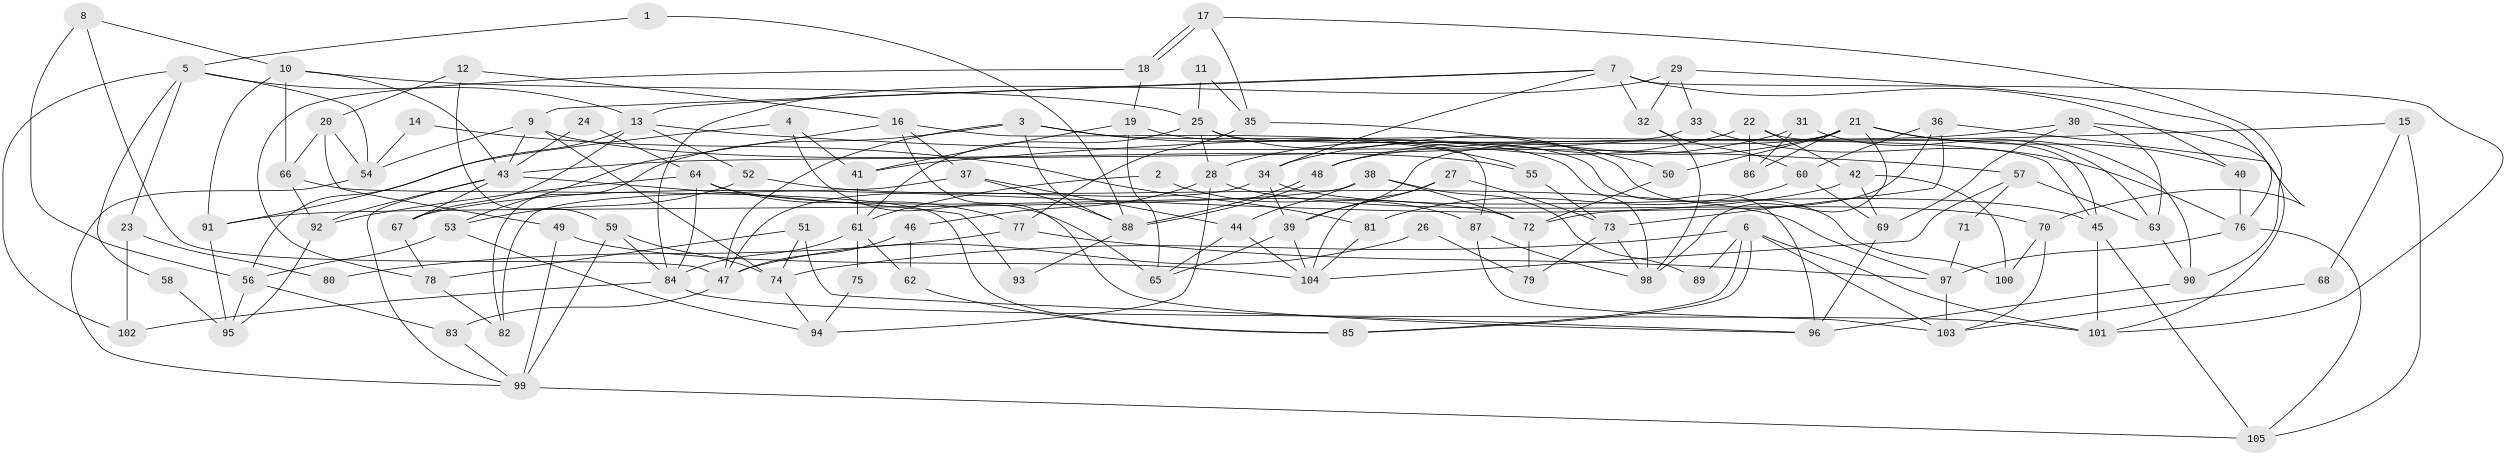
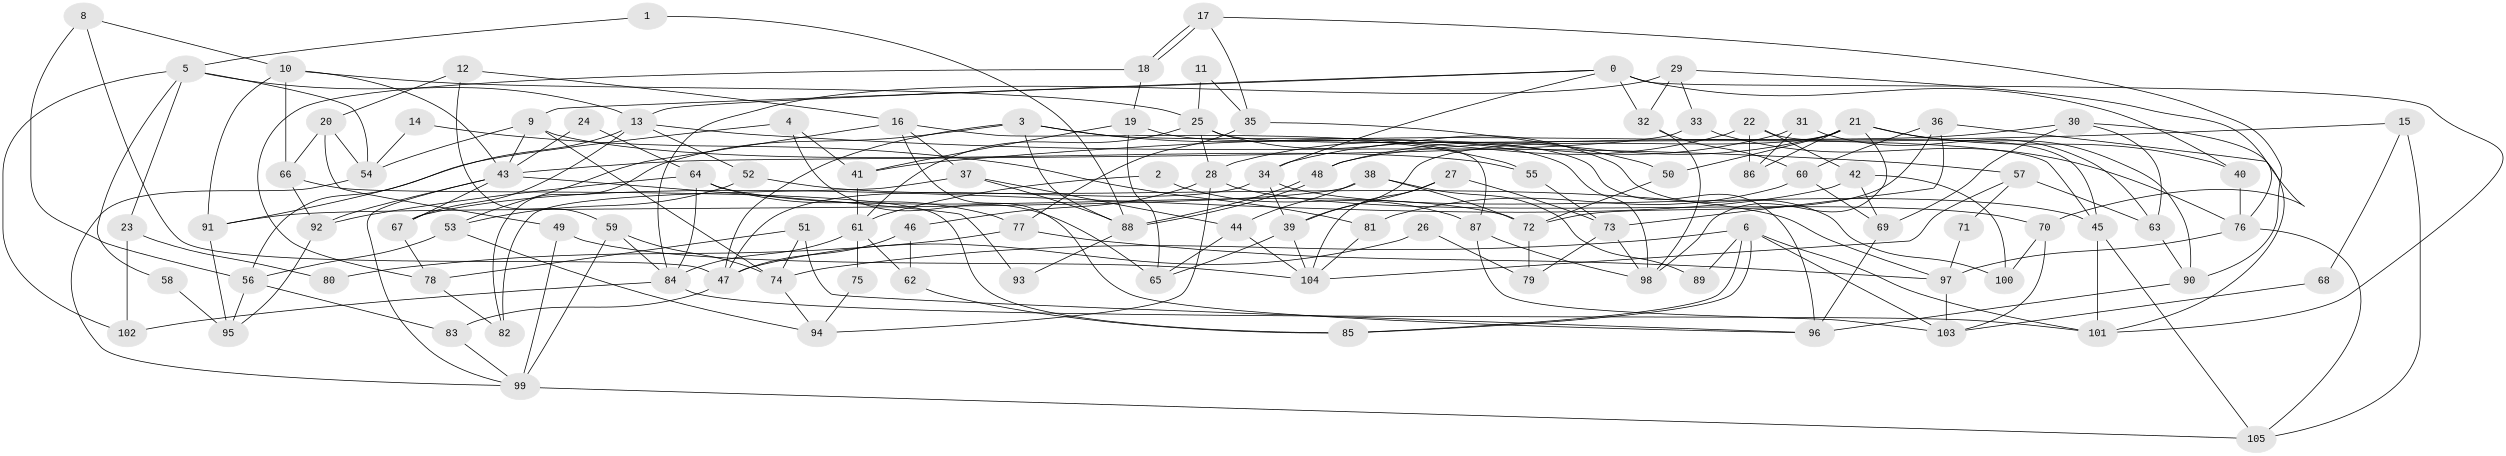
(1613, 69) -> (1613, 69)
